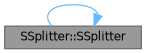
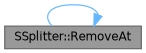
(73, 37) -> (73, 37)
